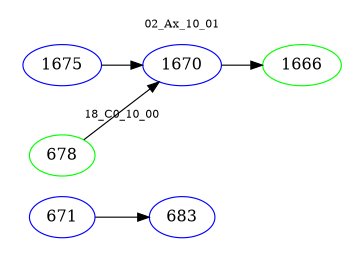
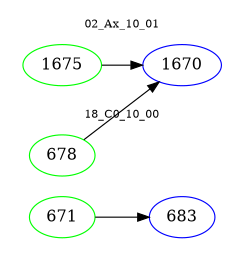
(62, 65) -> (62, 65)
(302, 65) -> none
(62, 217) -> (62, 217)
